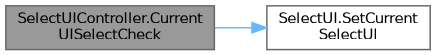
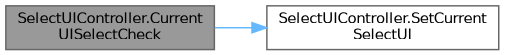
(349, 28) -> (383, 28)
